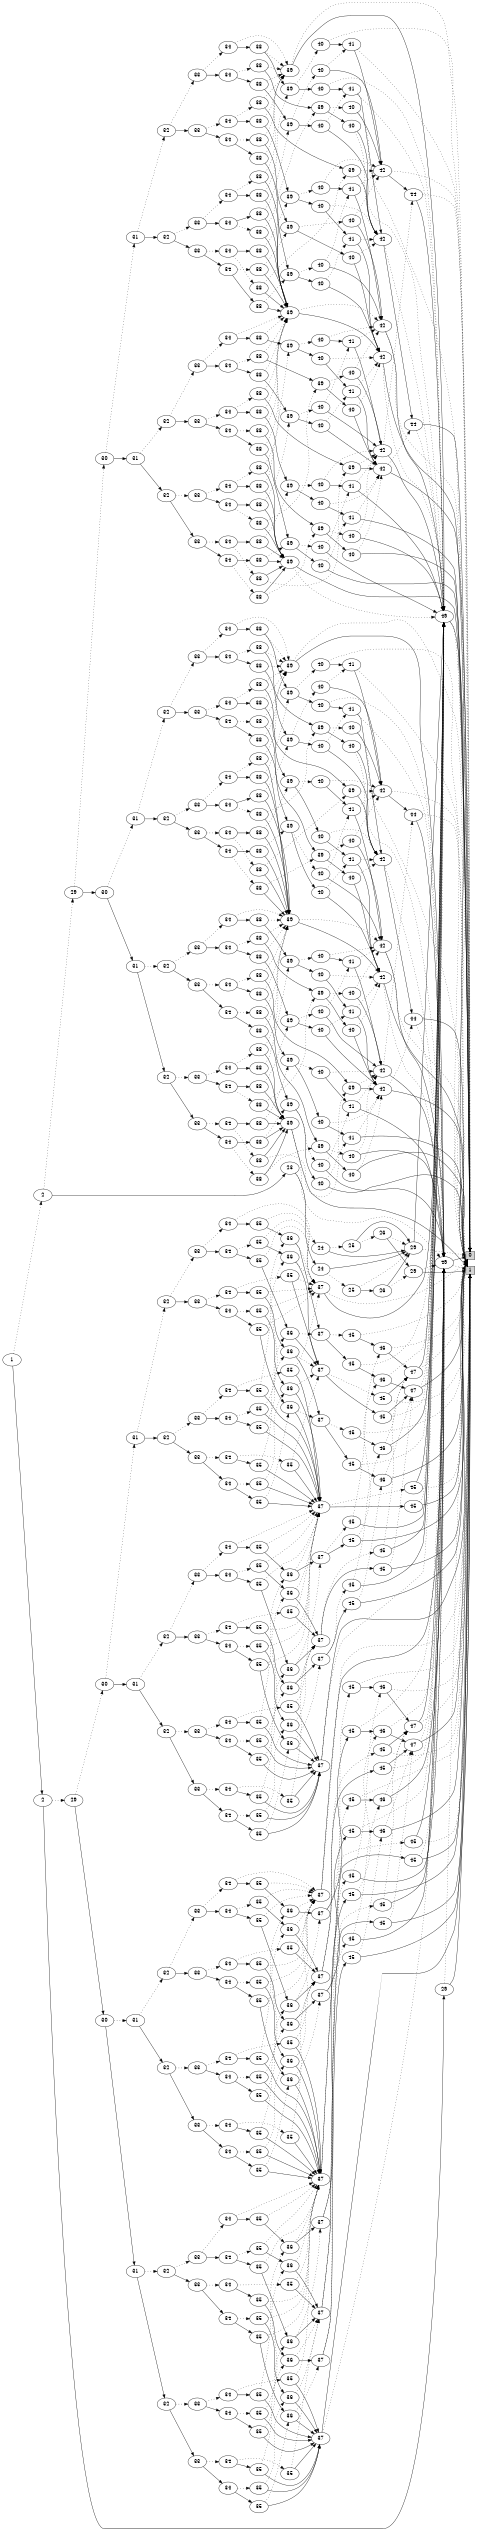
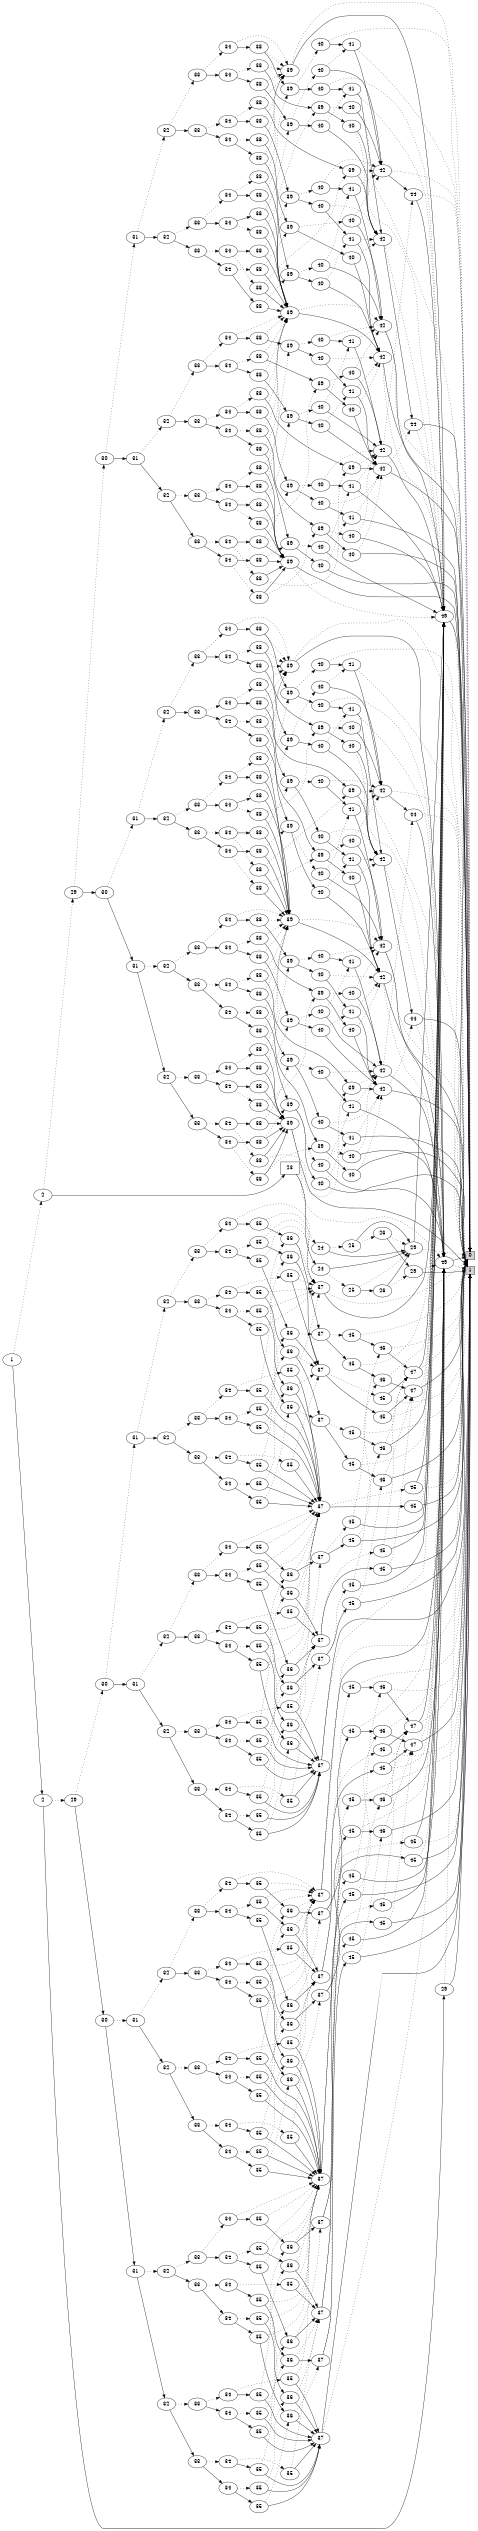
(290, 1168) -> (290, 1168)
